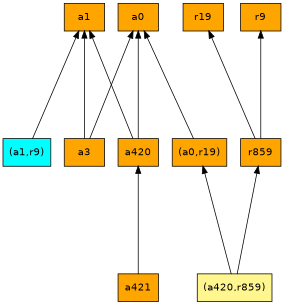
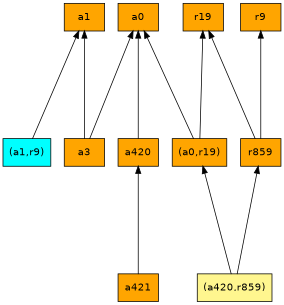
none -> (201, 89)
(114, 91) -> none
